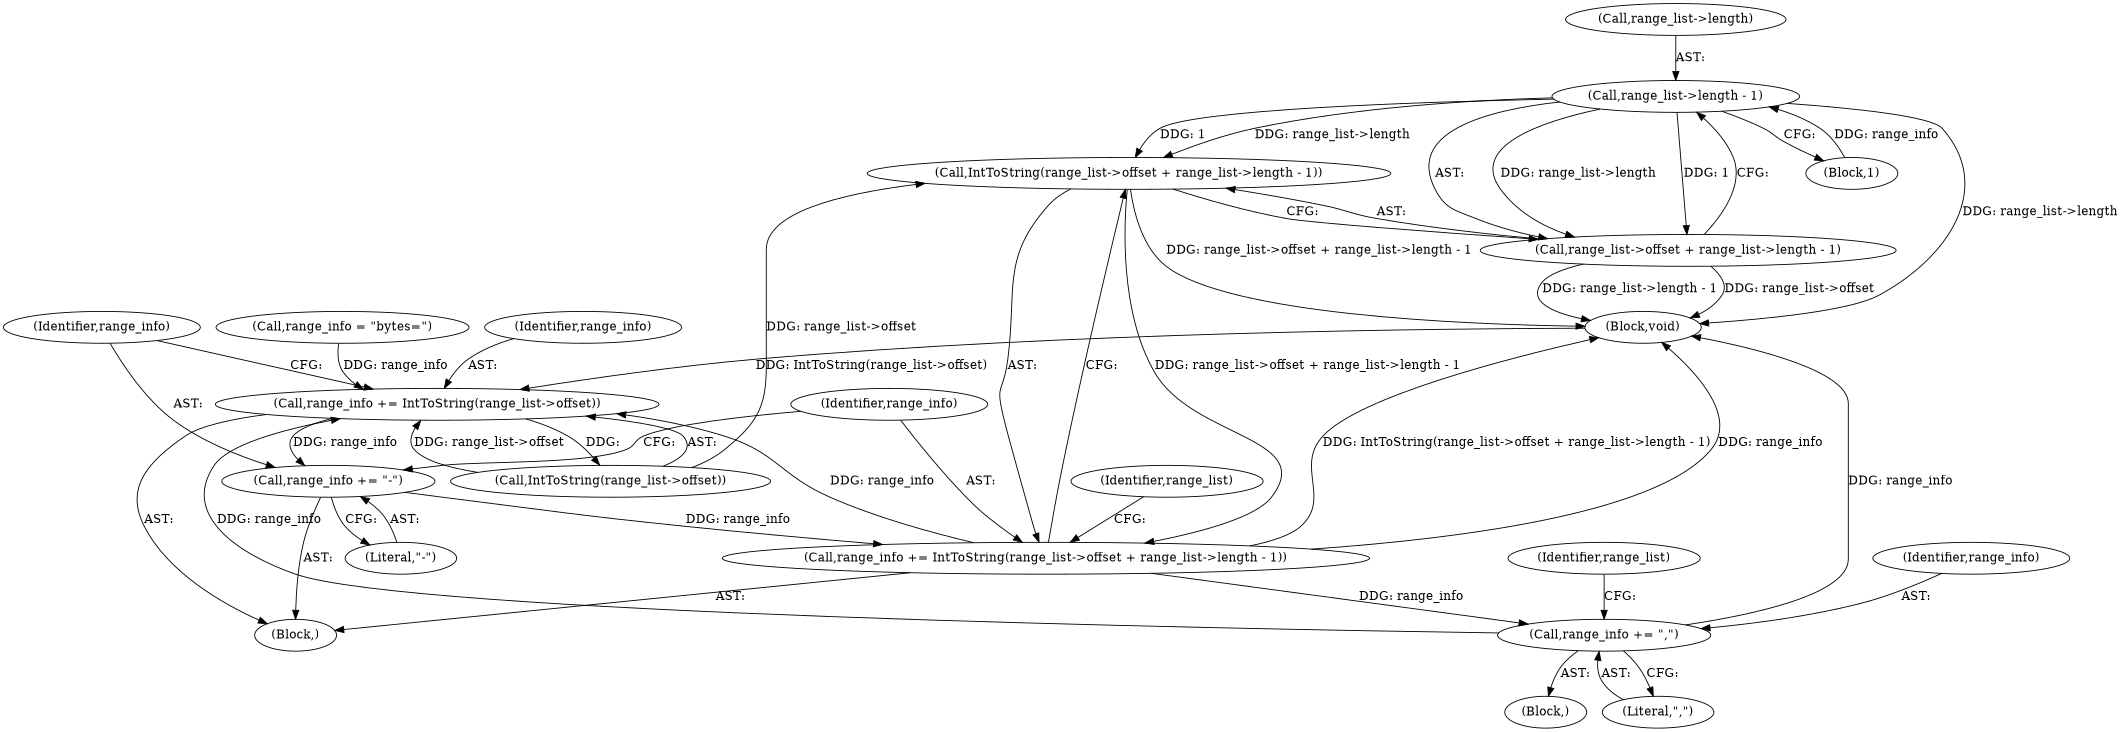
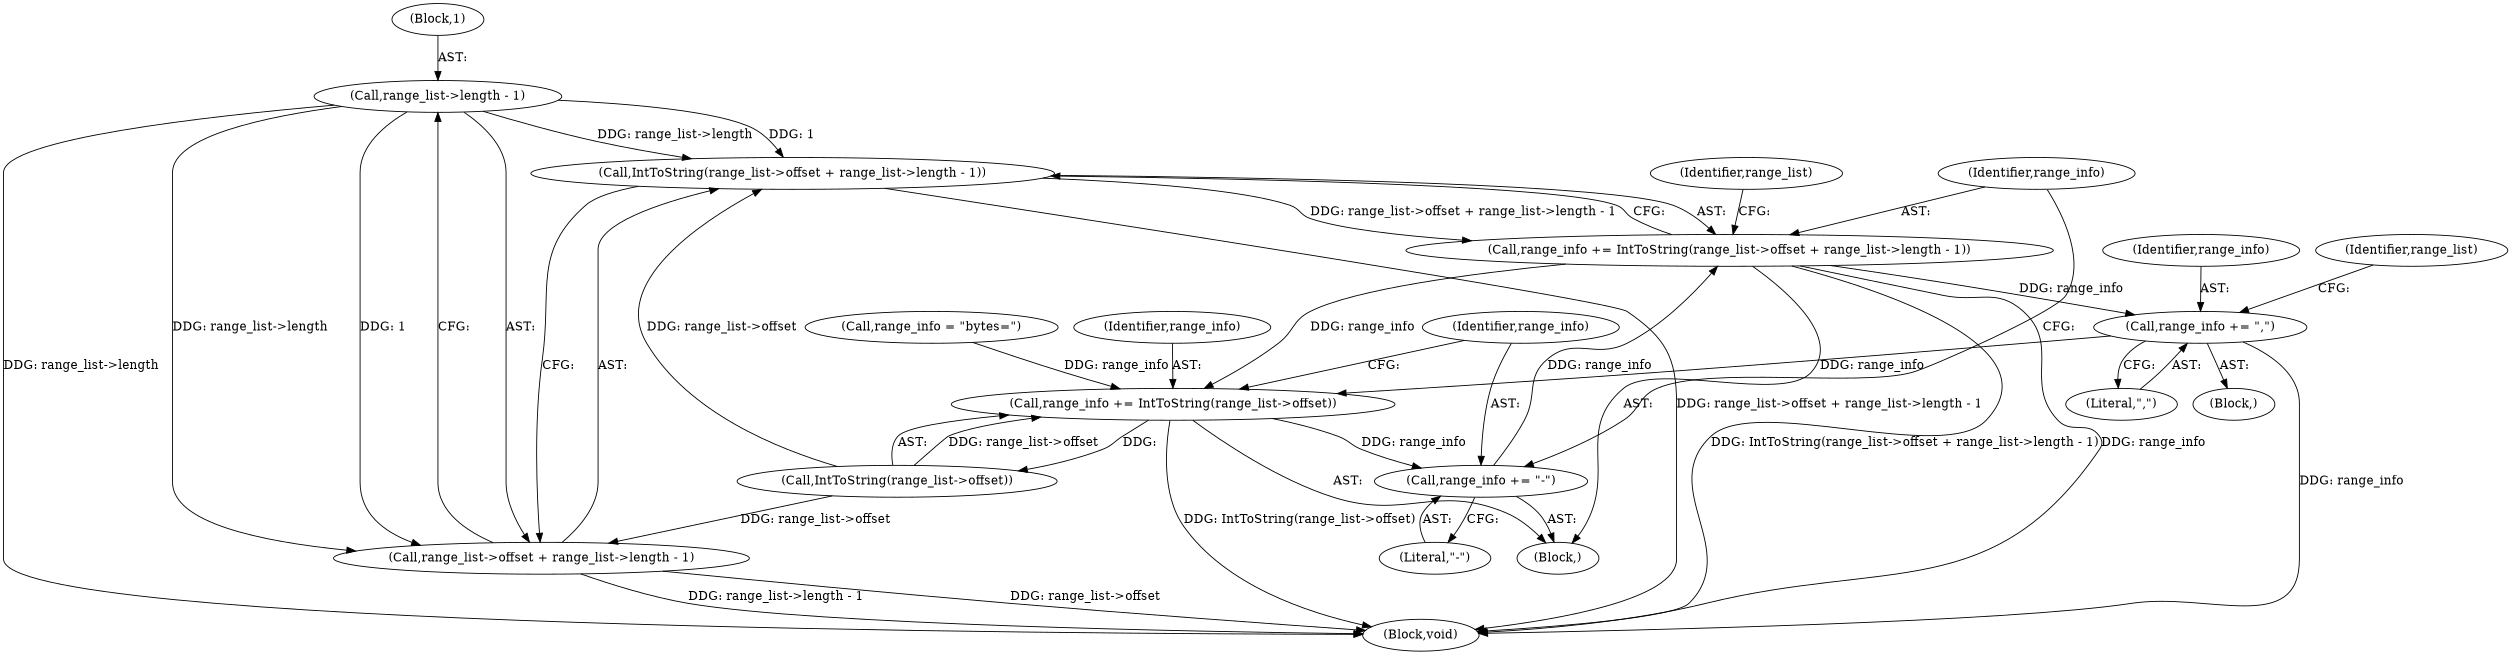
(1676, 19) -> none
(1770, 132) -> none
(1886, 135) -> (455, 58)
(1056, 340) -> (1218, 562)
none -> (725, 519)
